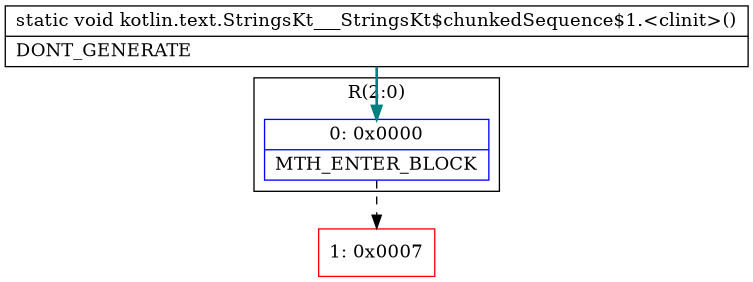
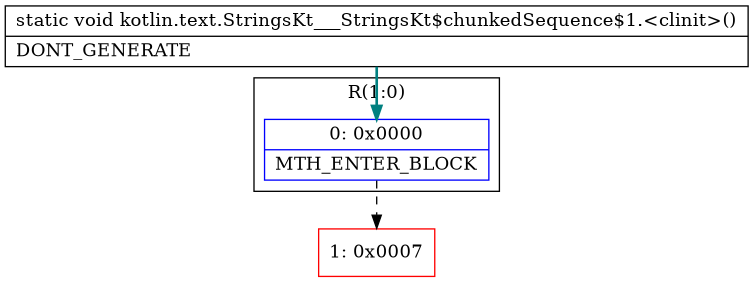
(377, 93) -> (377, 93)
